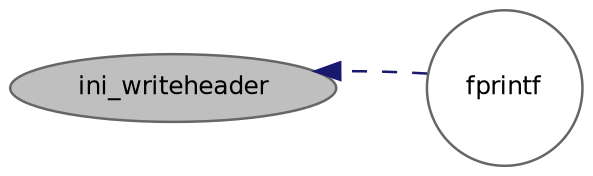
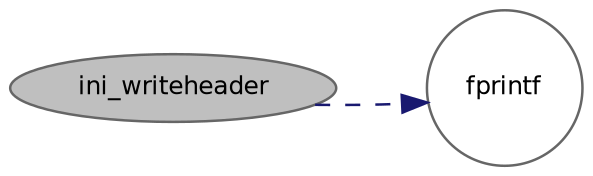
(384, 72) -> (359, 105)
